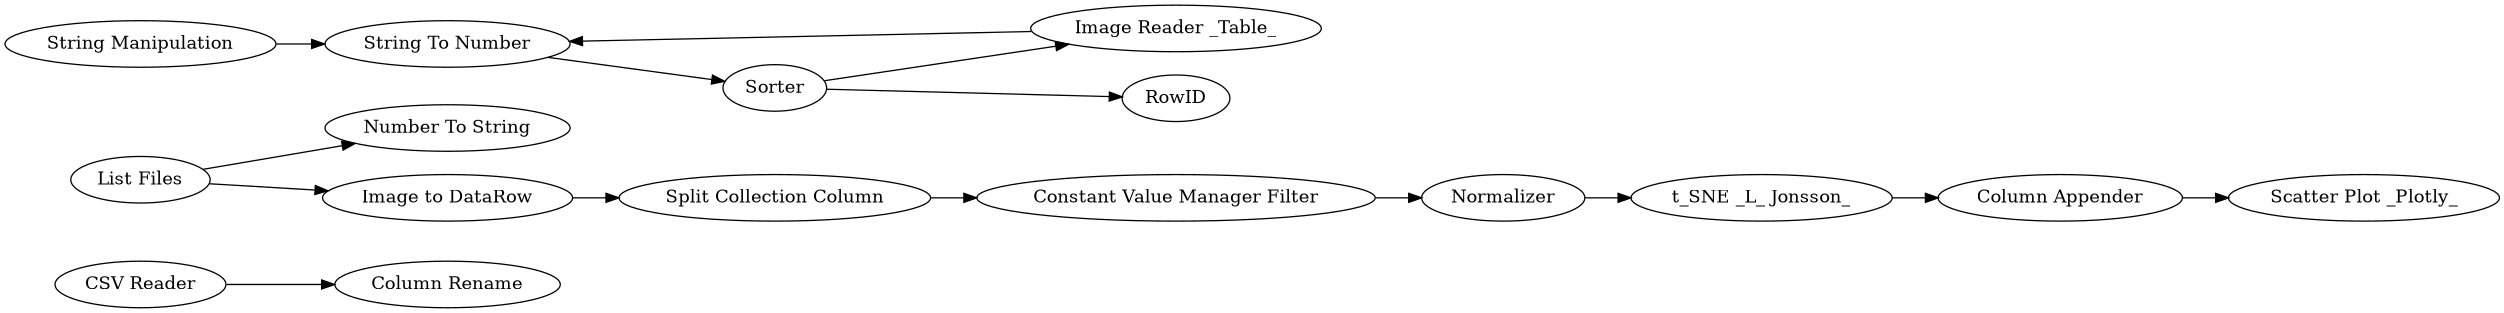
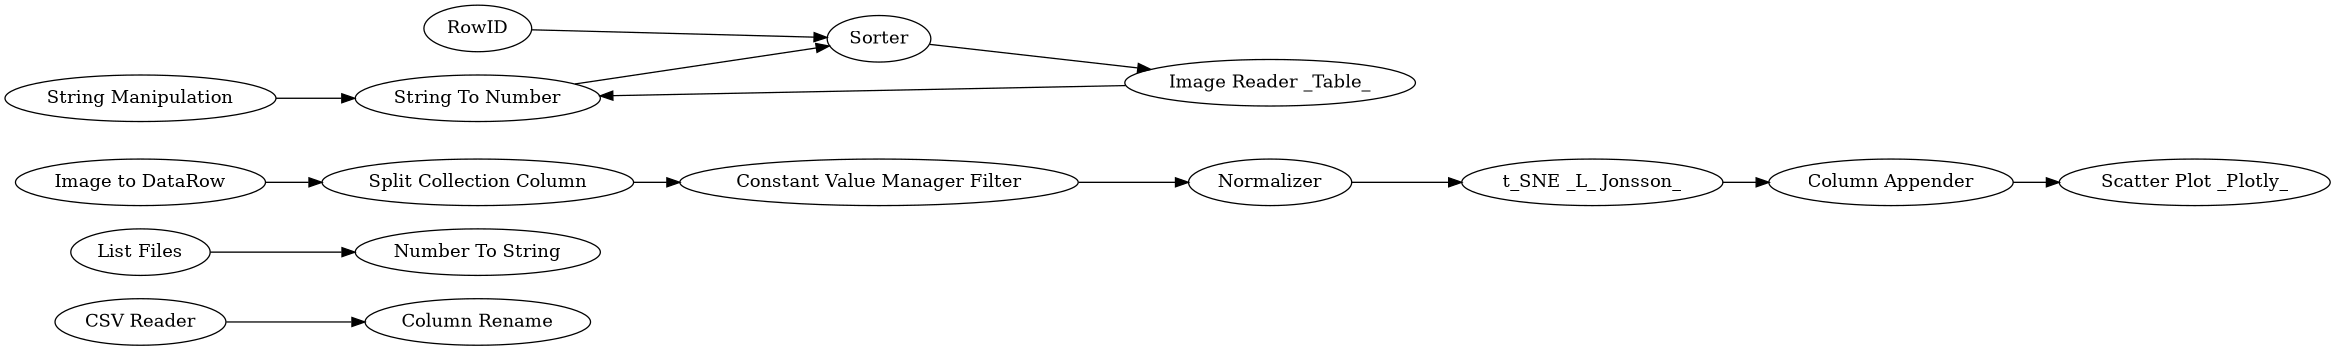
(968, 93) -> (673, 33)
(262, 187) -> none
